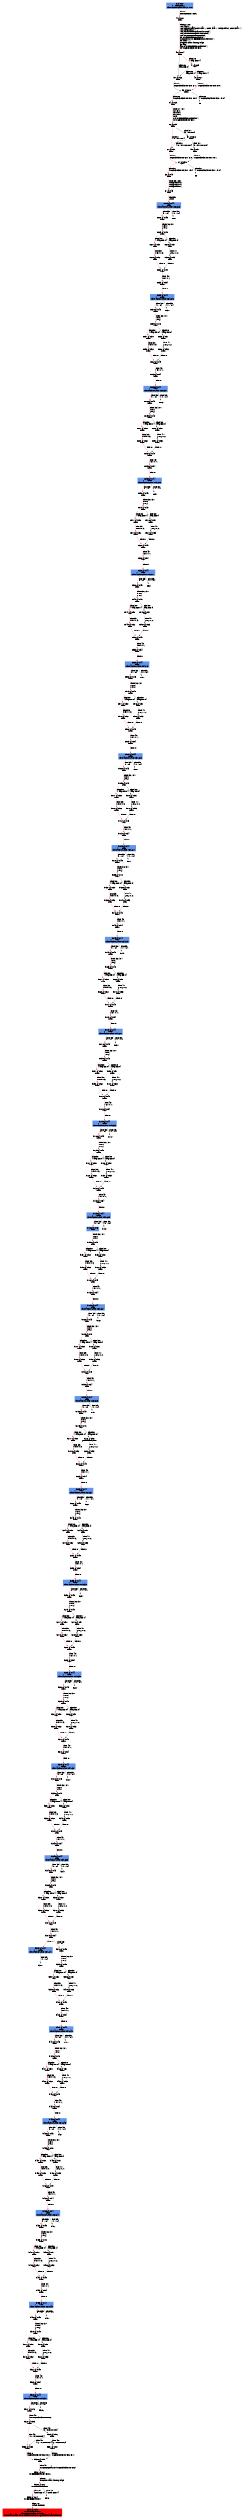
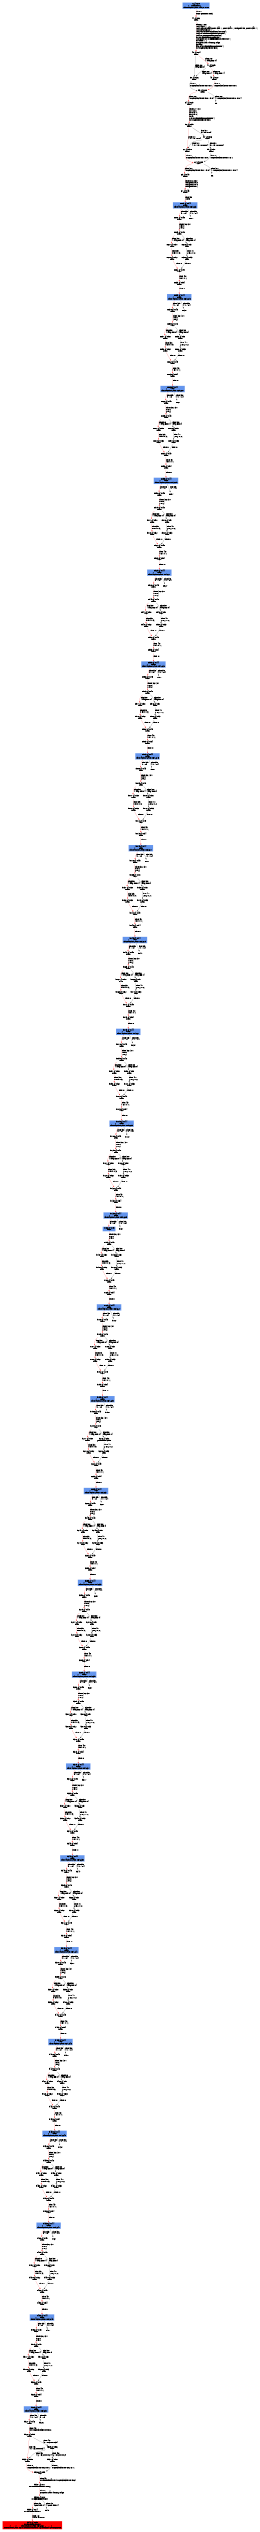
(56, 1943) -> (62, 1957)
